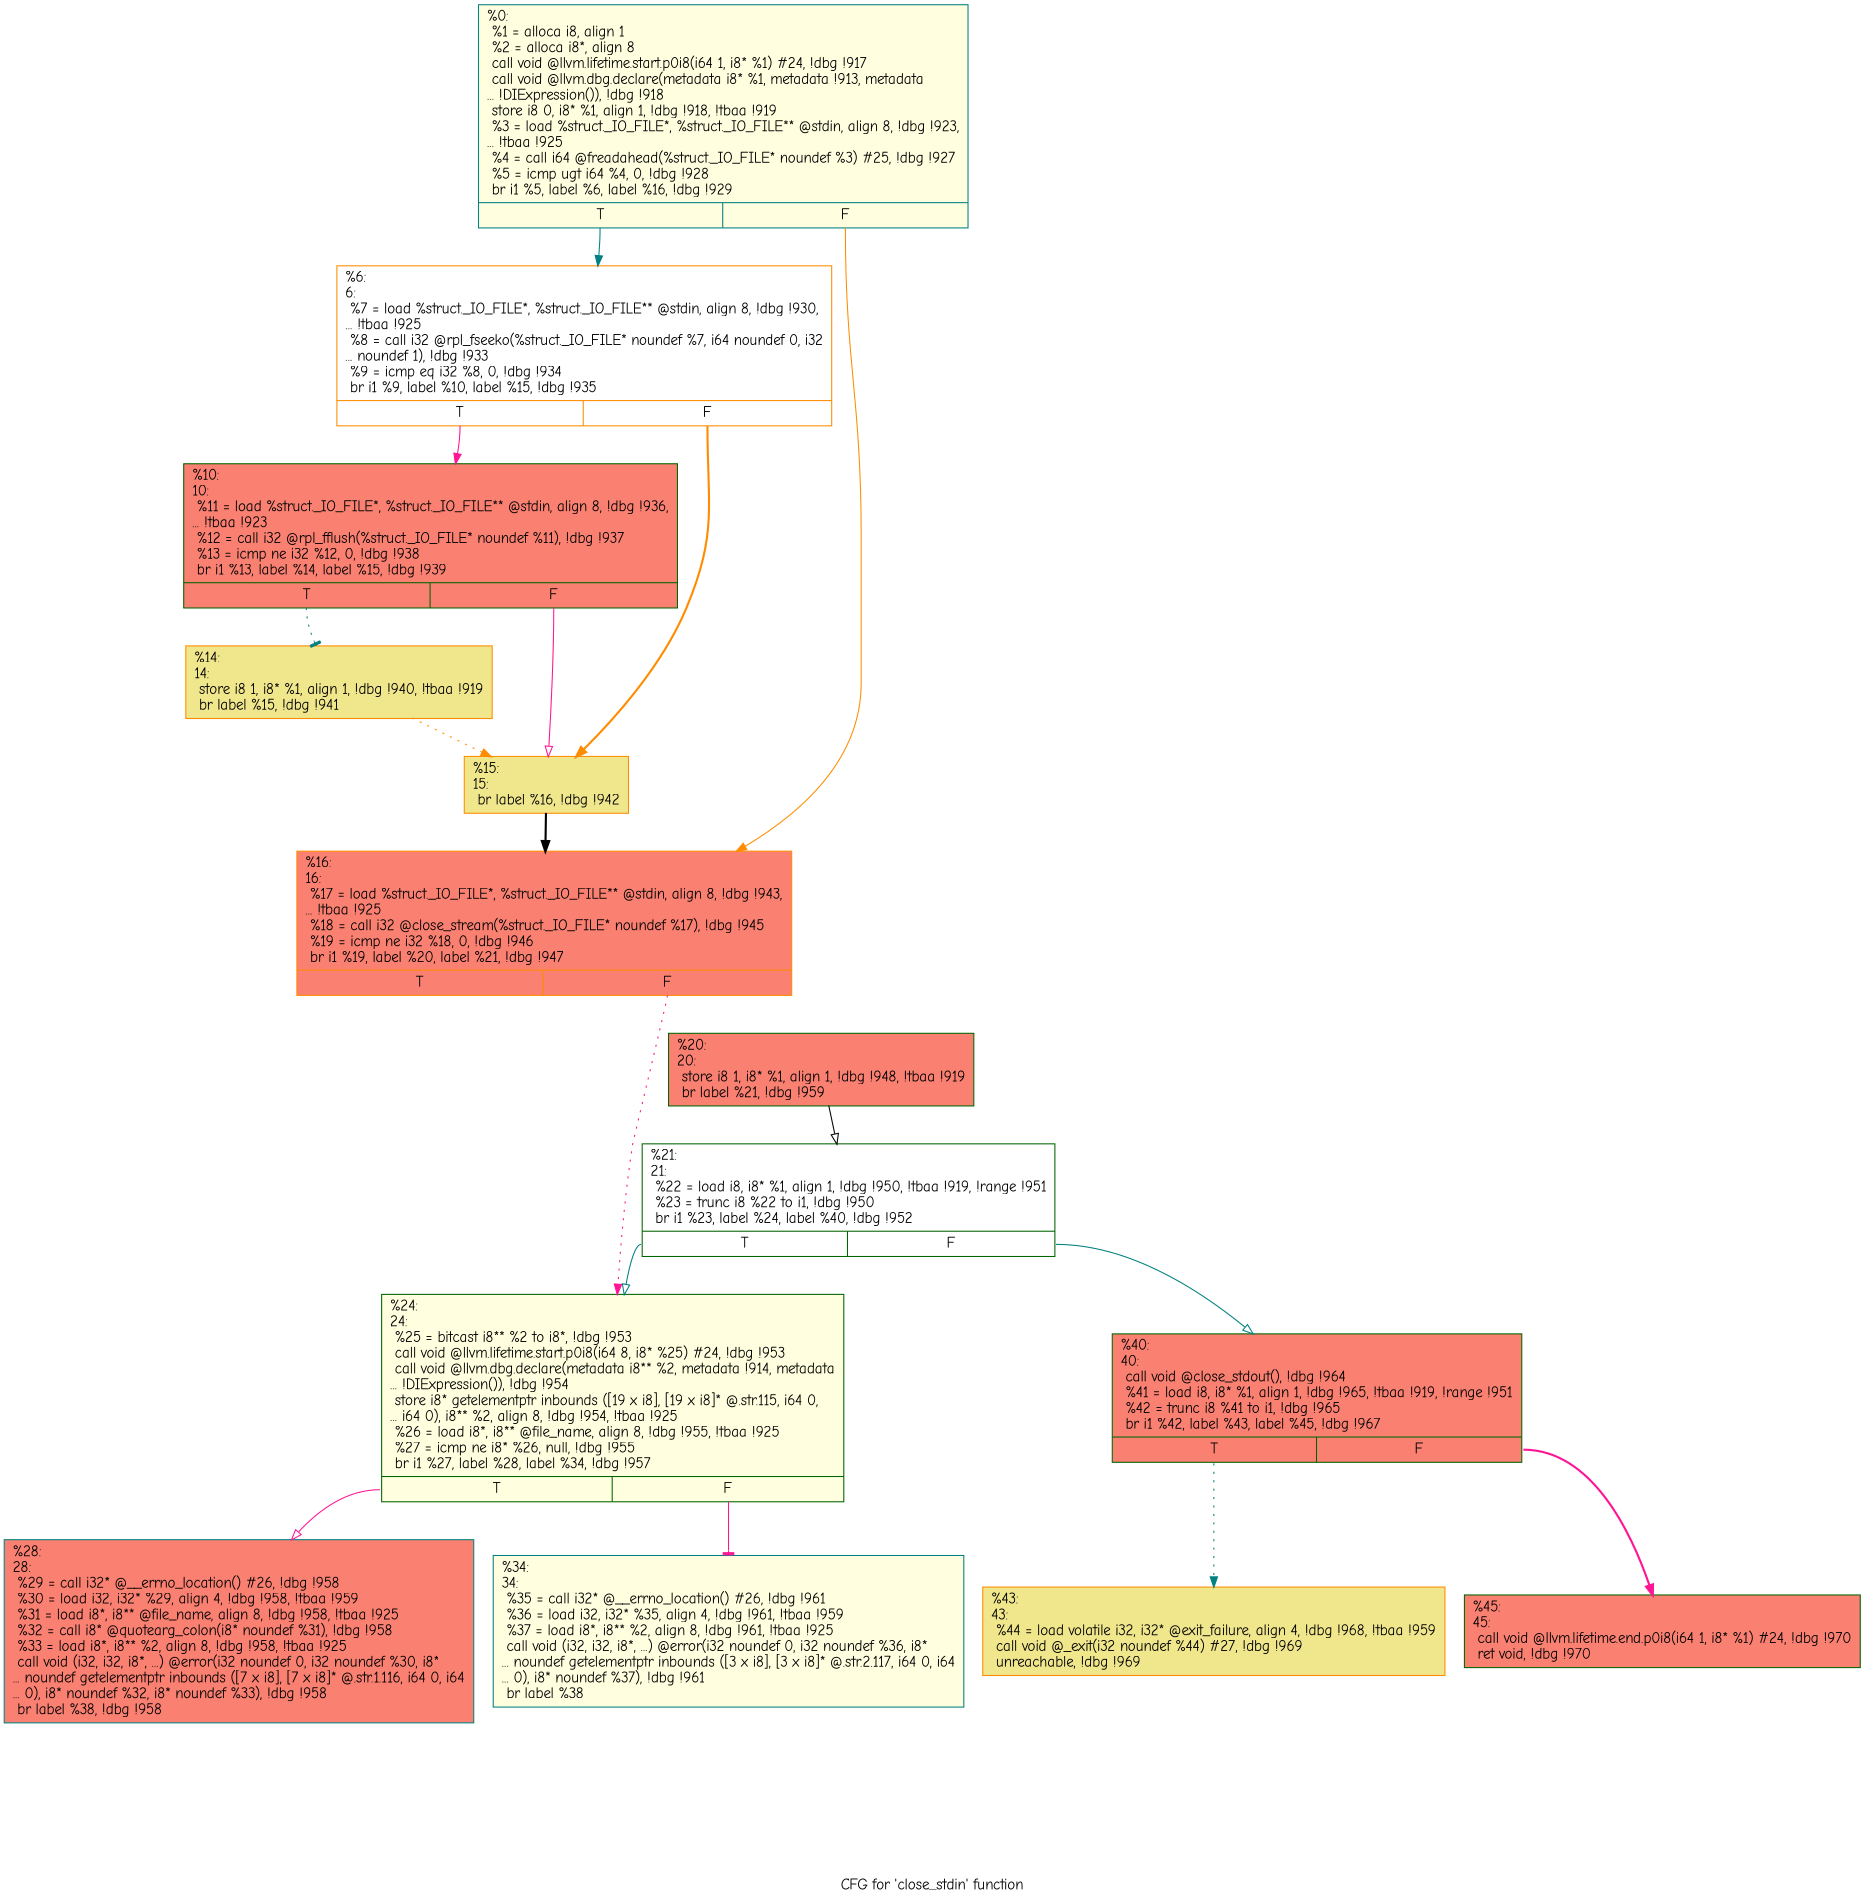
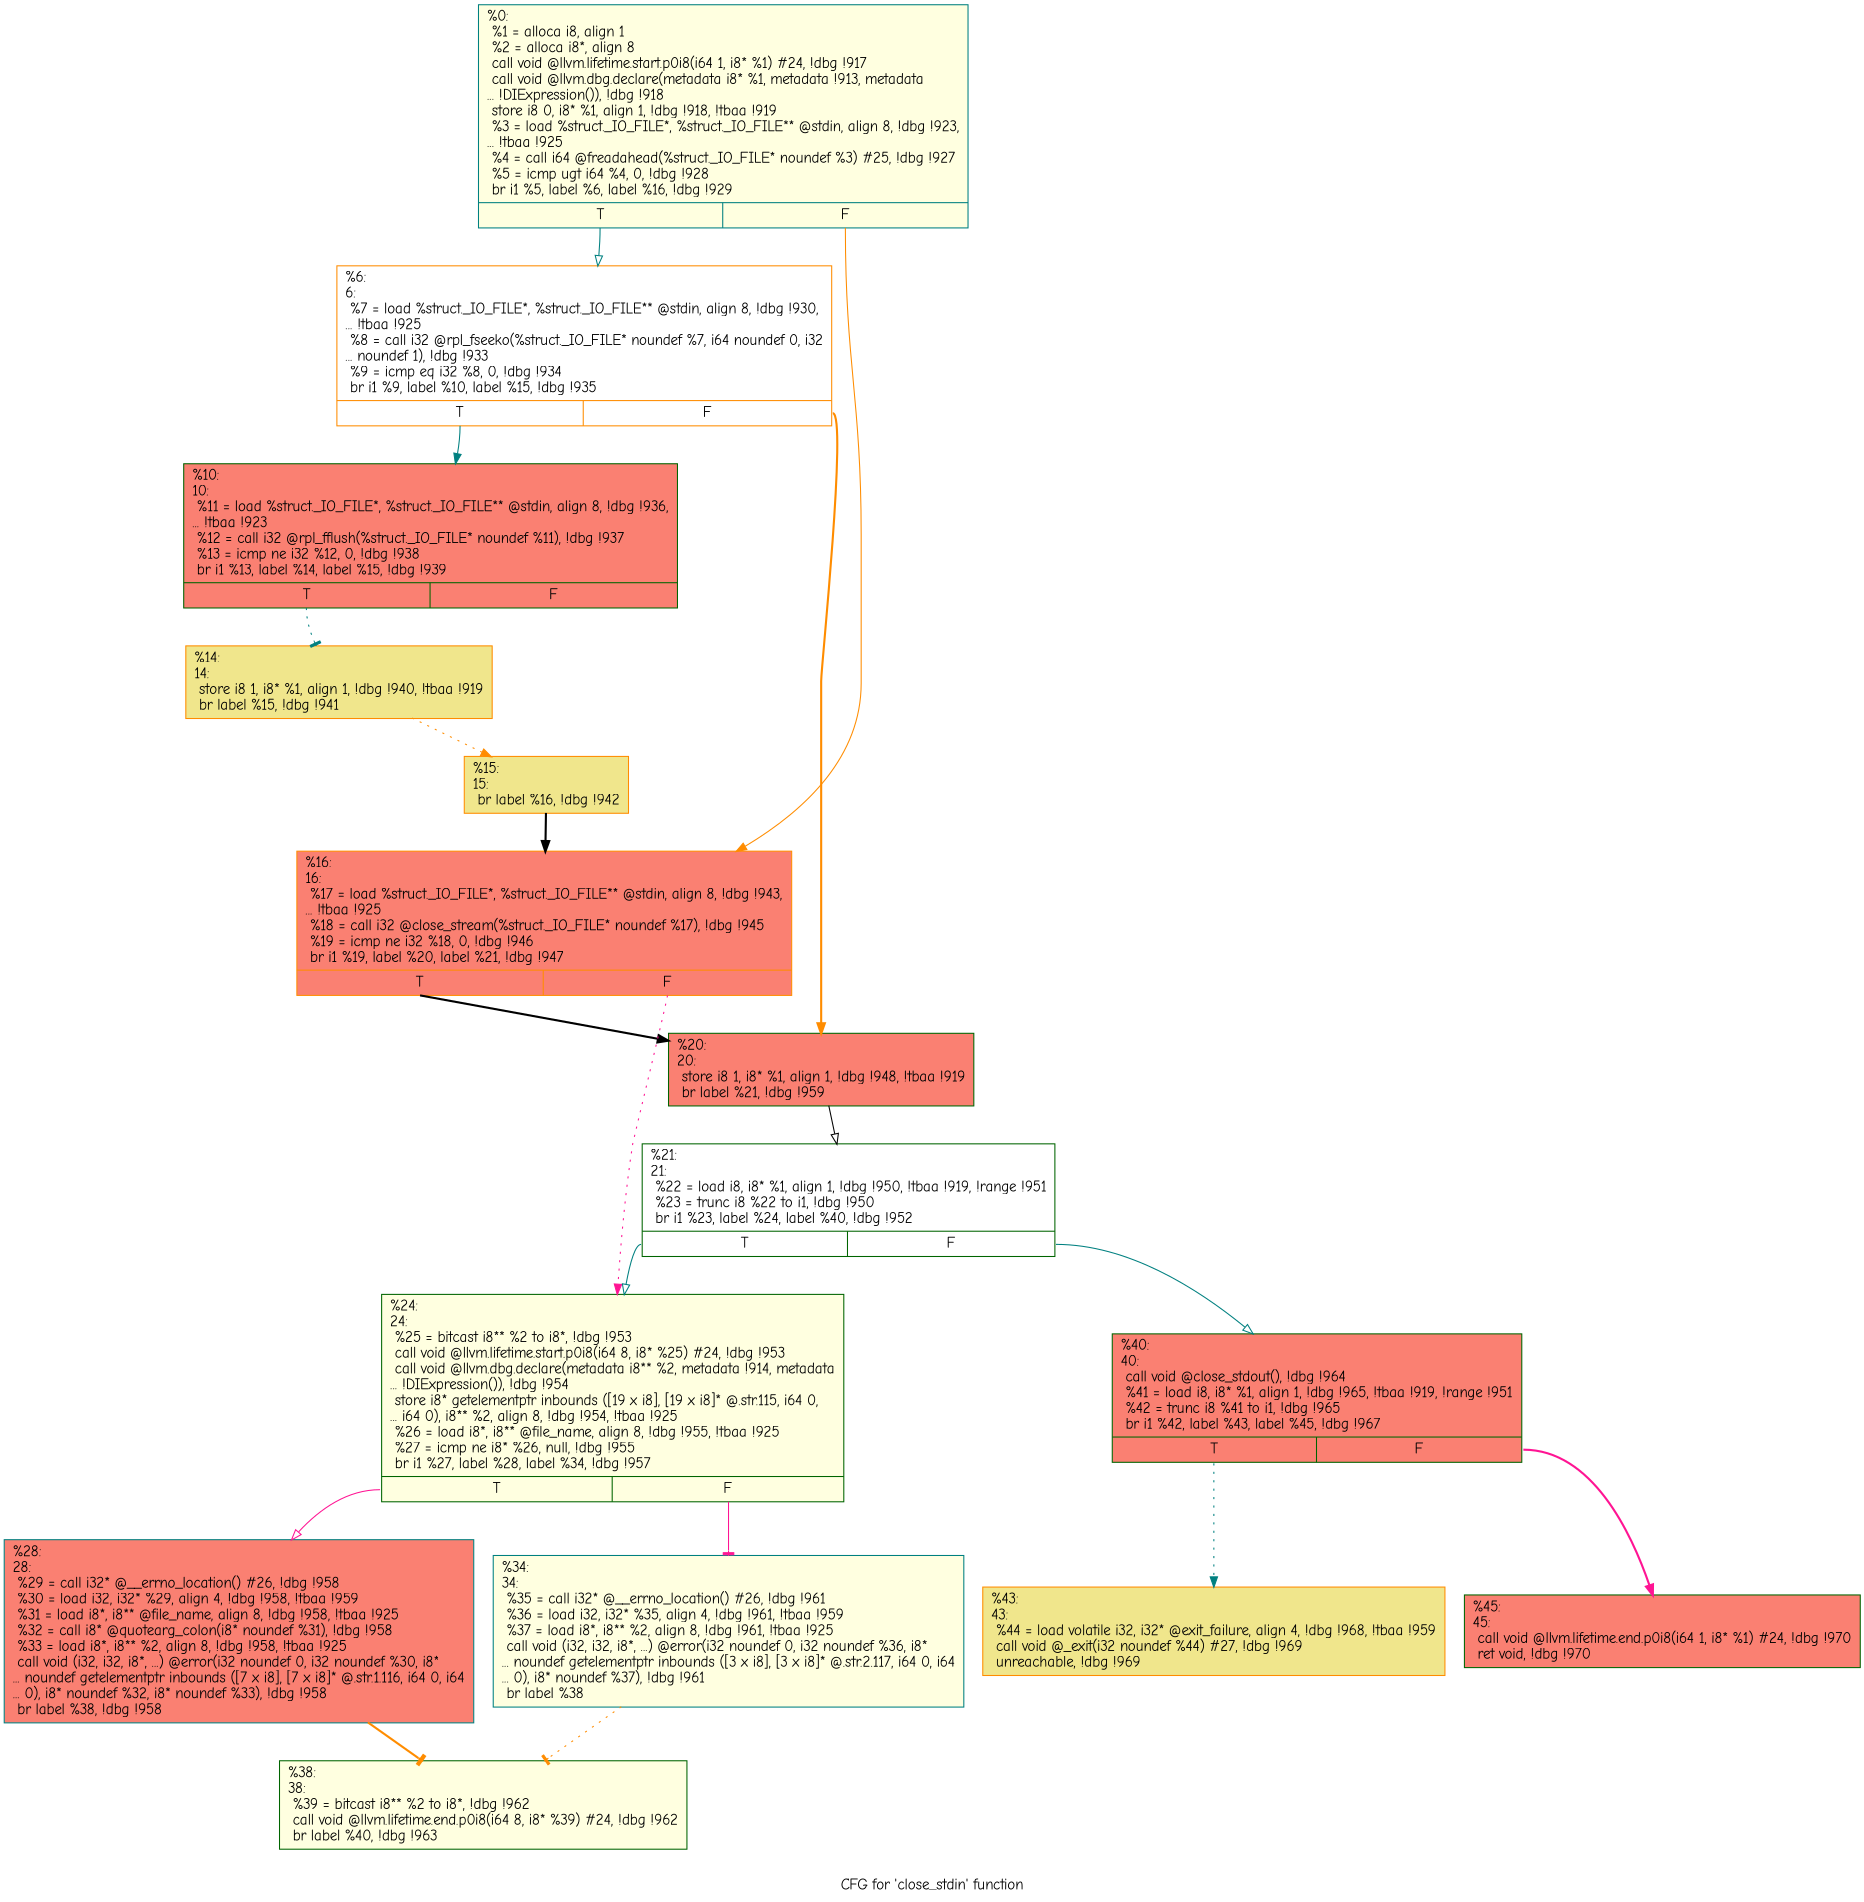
(600, 242) -> (600, 242)
(459, 440) -> (459, 440)
(688, 604) -> (821, 718)
(552, 677) -> none
none -> (539, 1017)
none -> (483, 1805)
